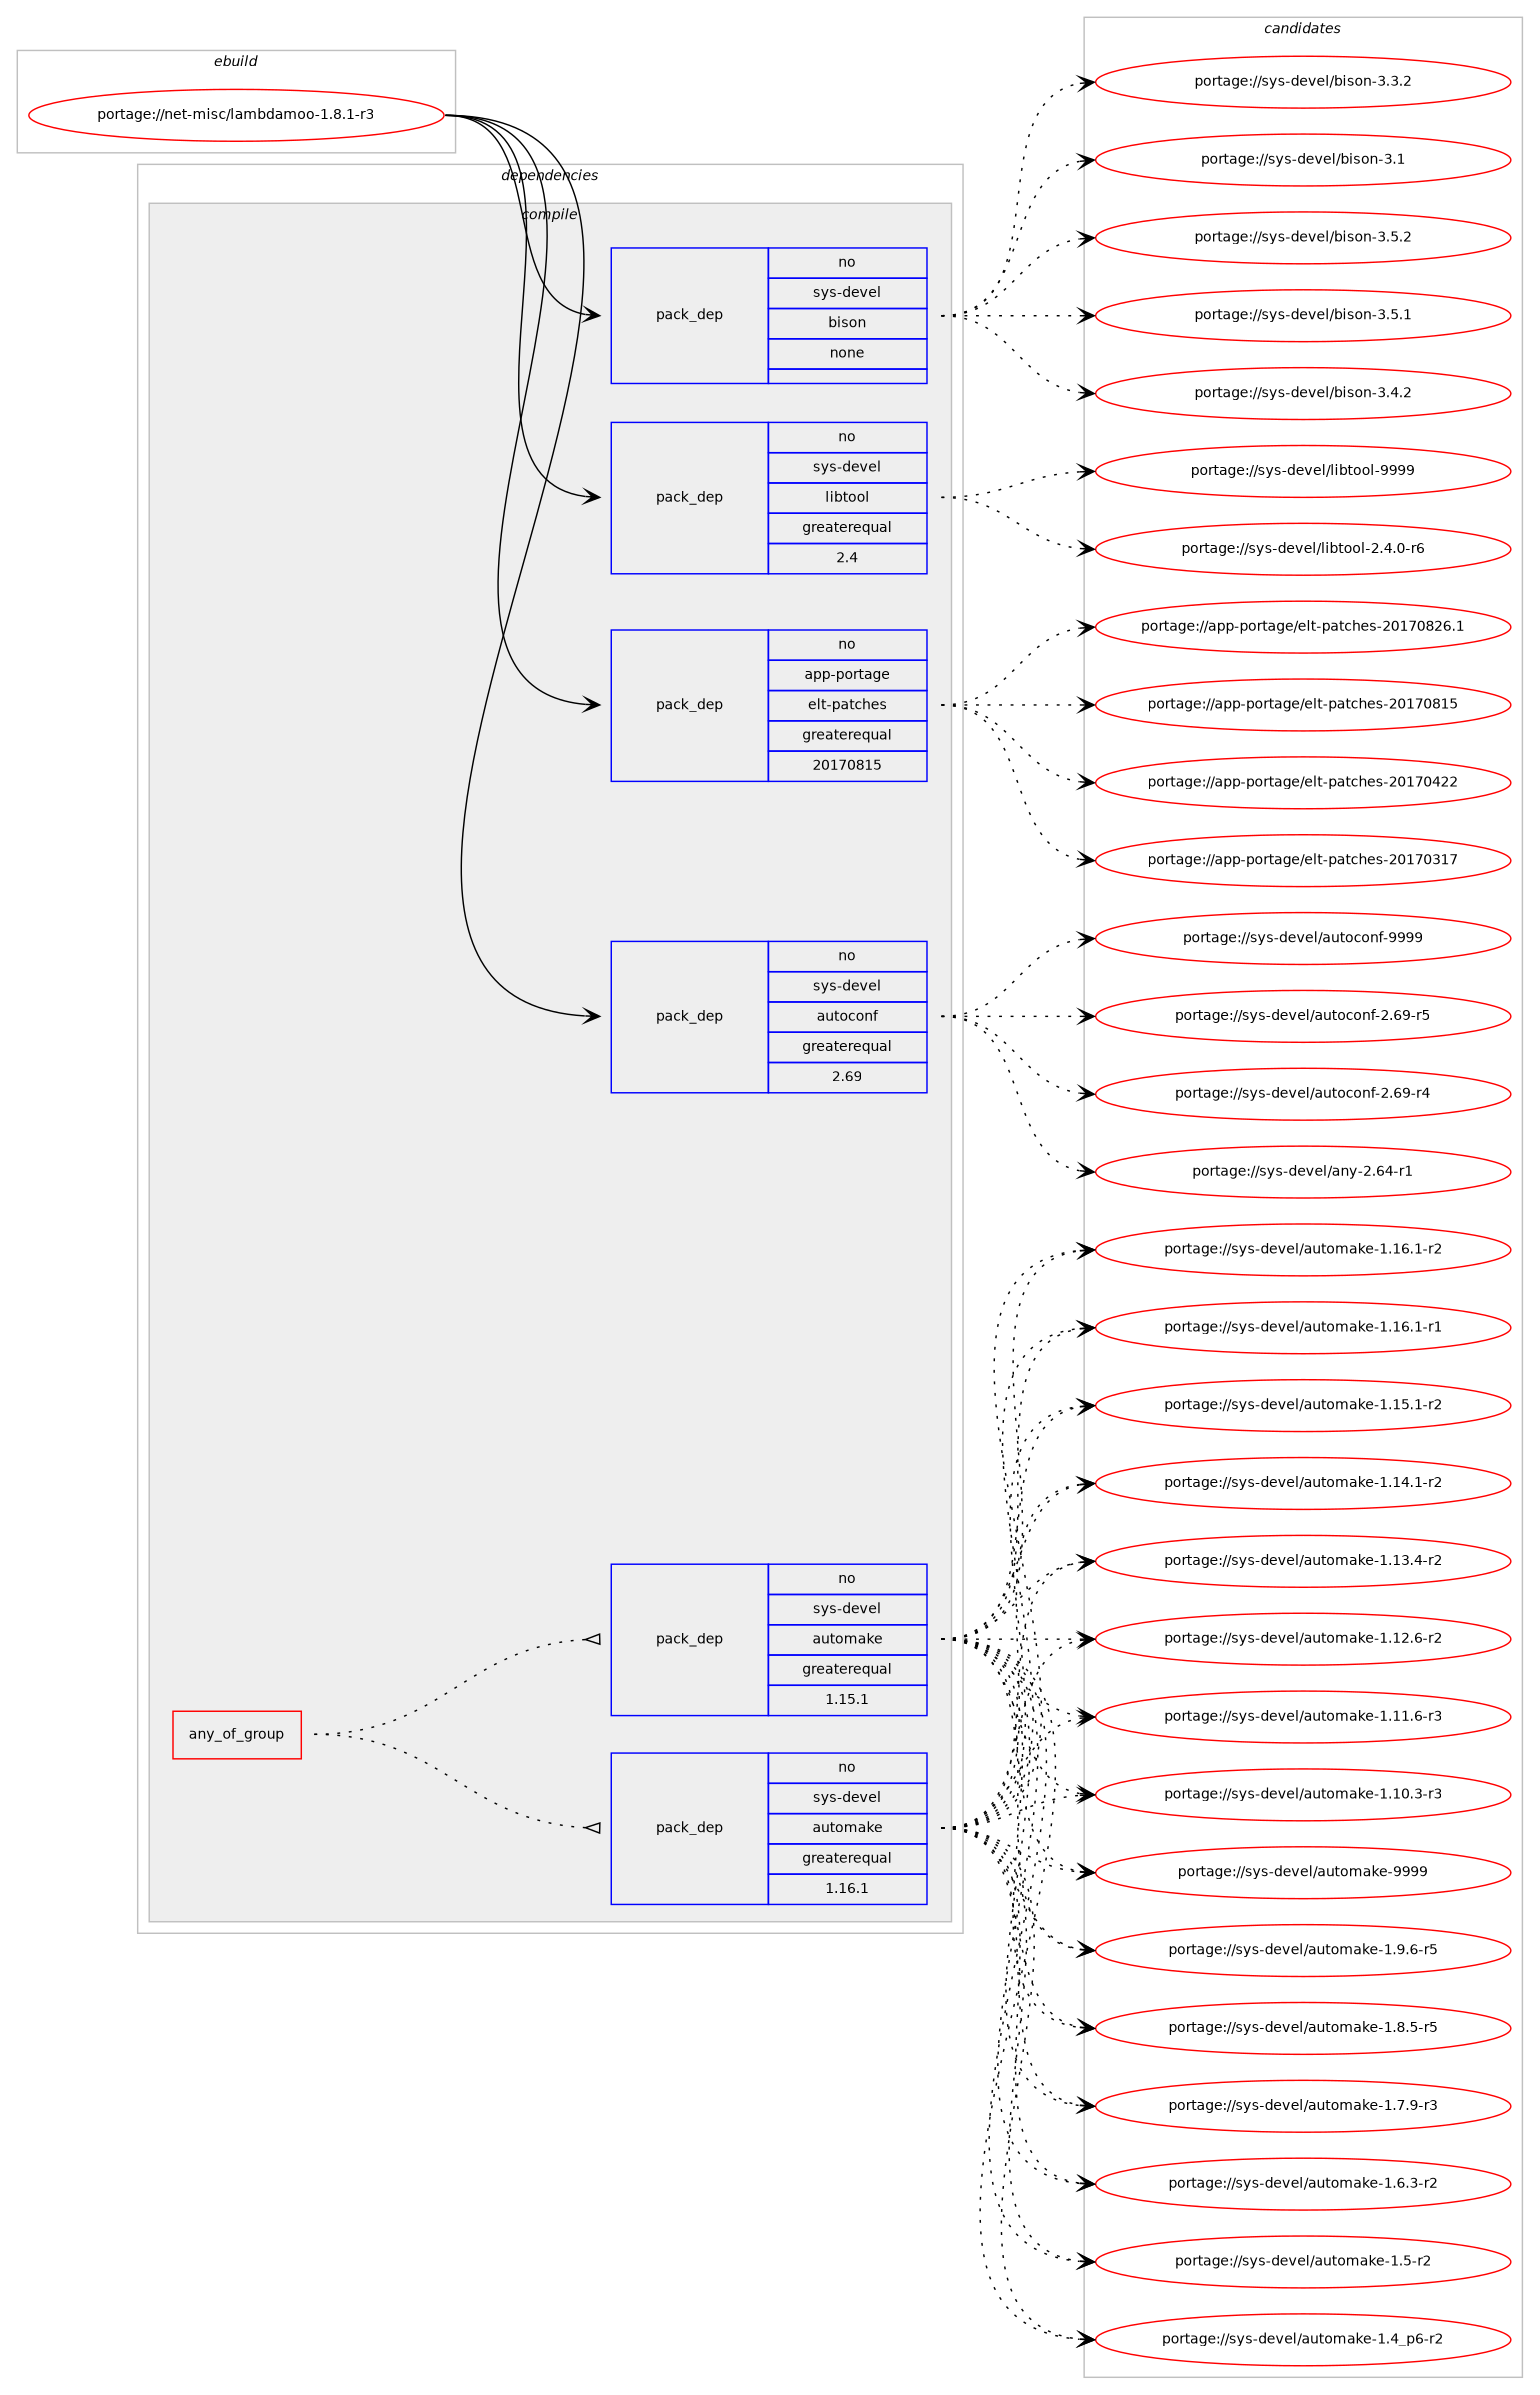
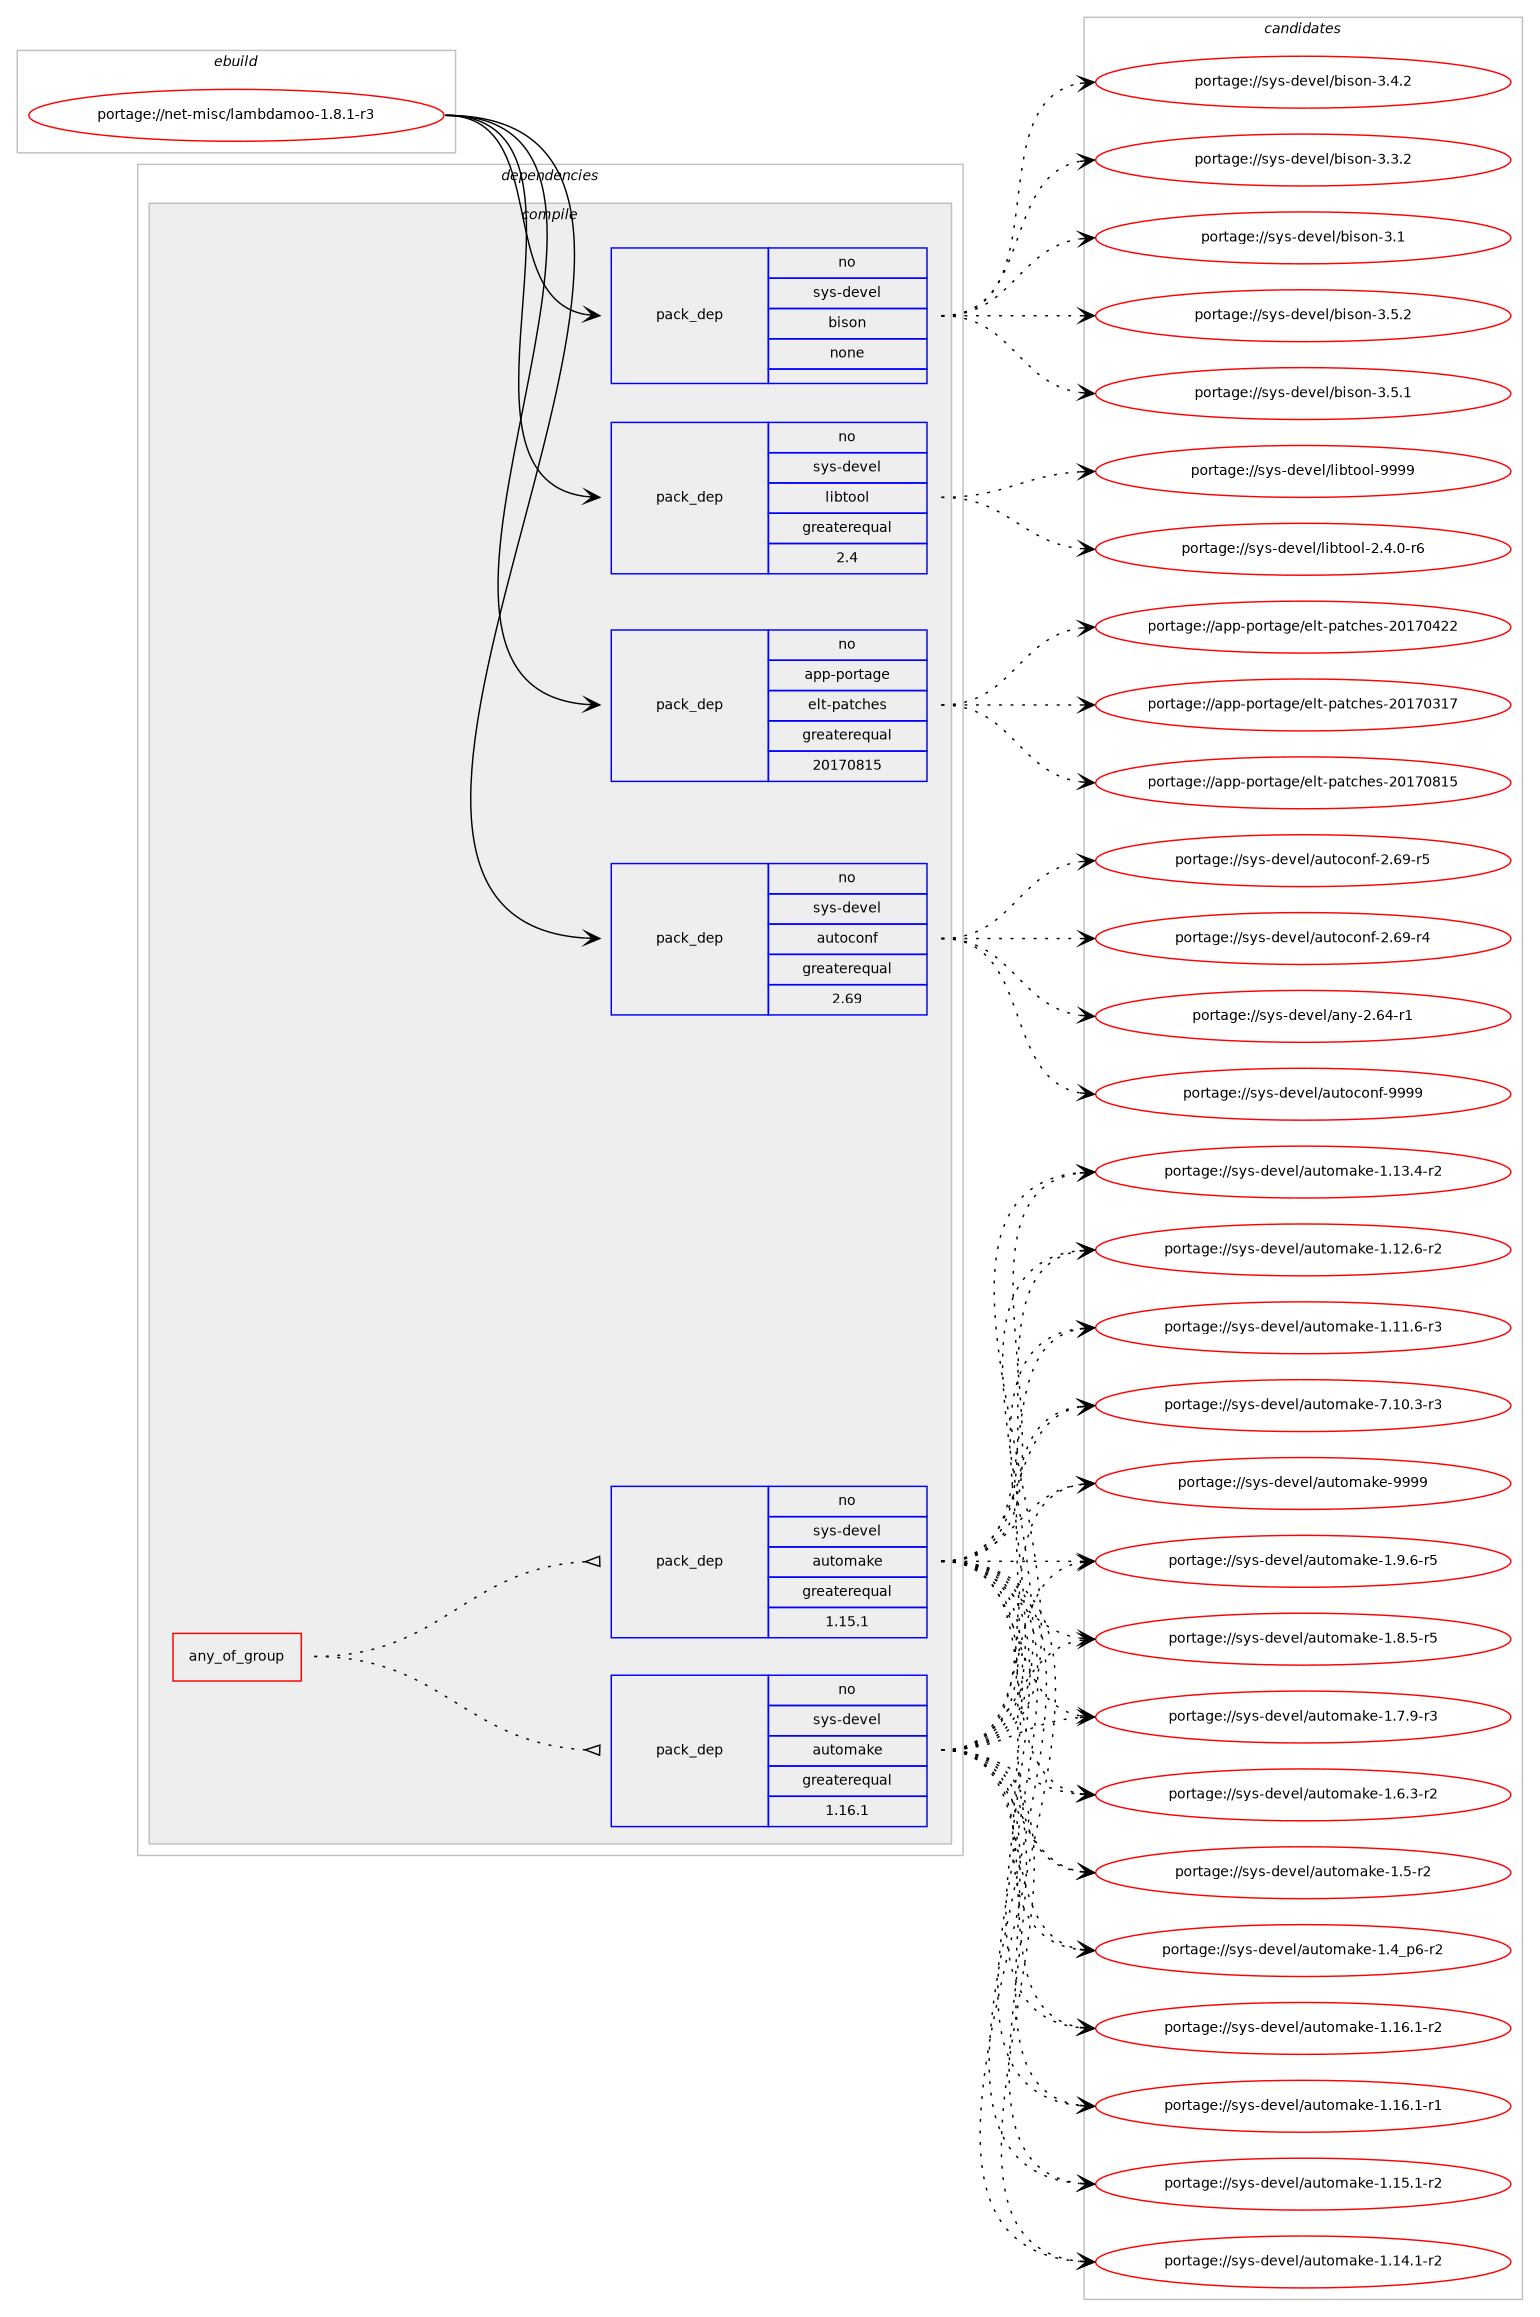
(1303, 627) -> none
(1303, 1795) -> (1303, 1406)
